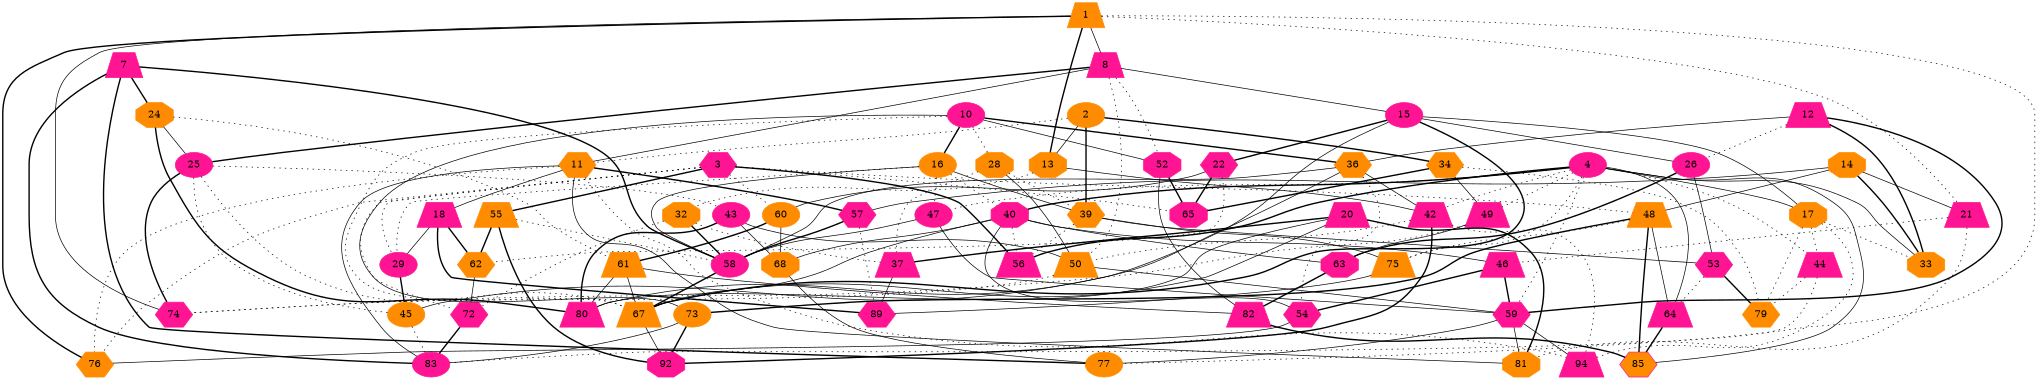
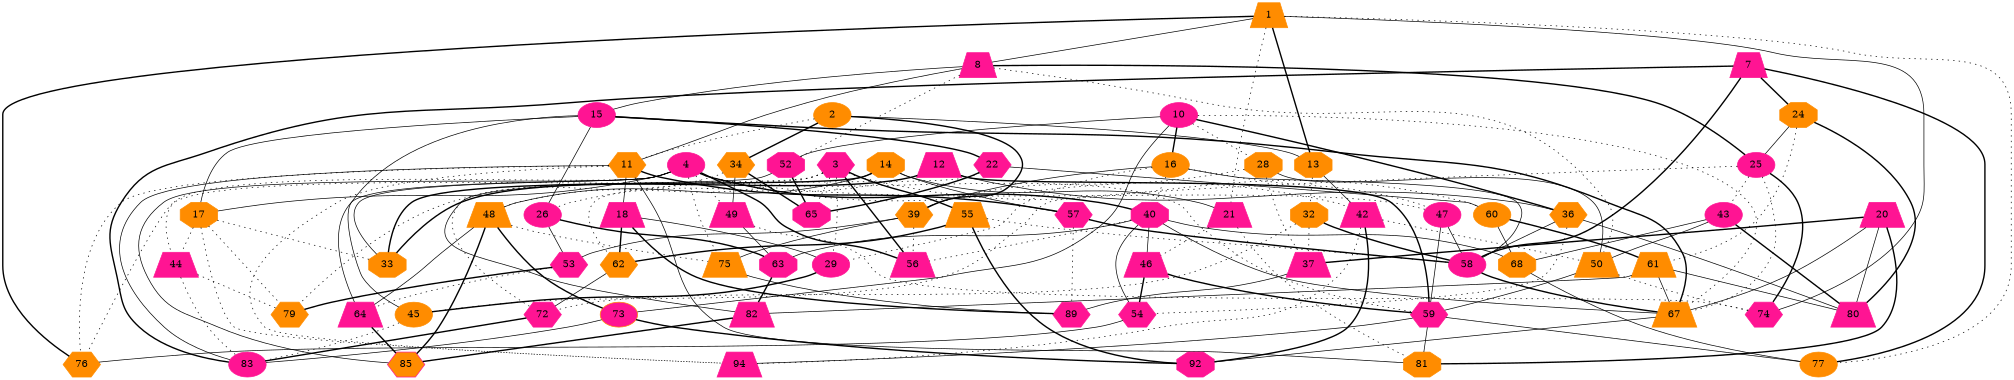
(1391, 189) -> none
(692, 315) -> (619, 315)
